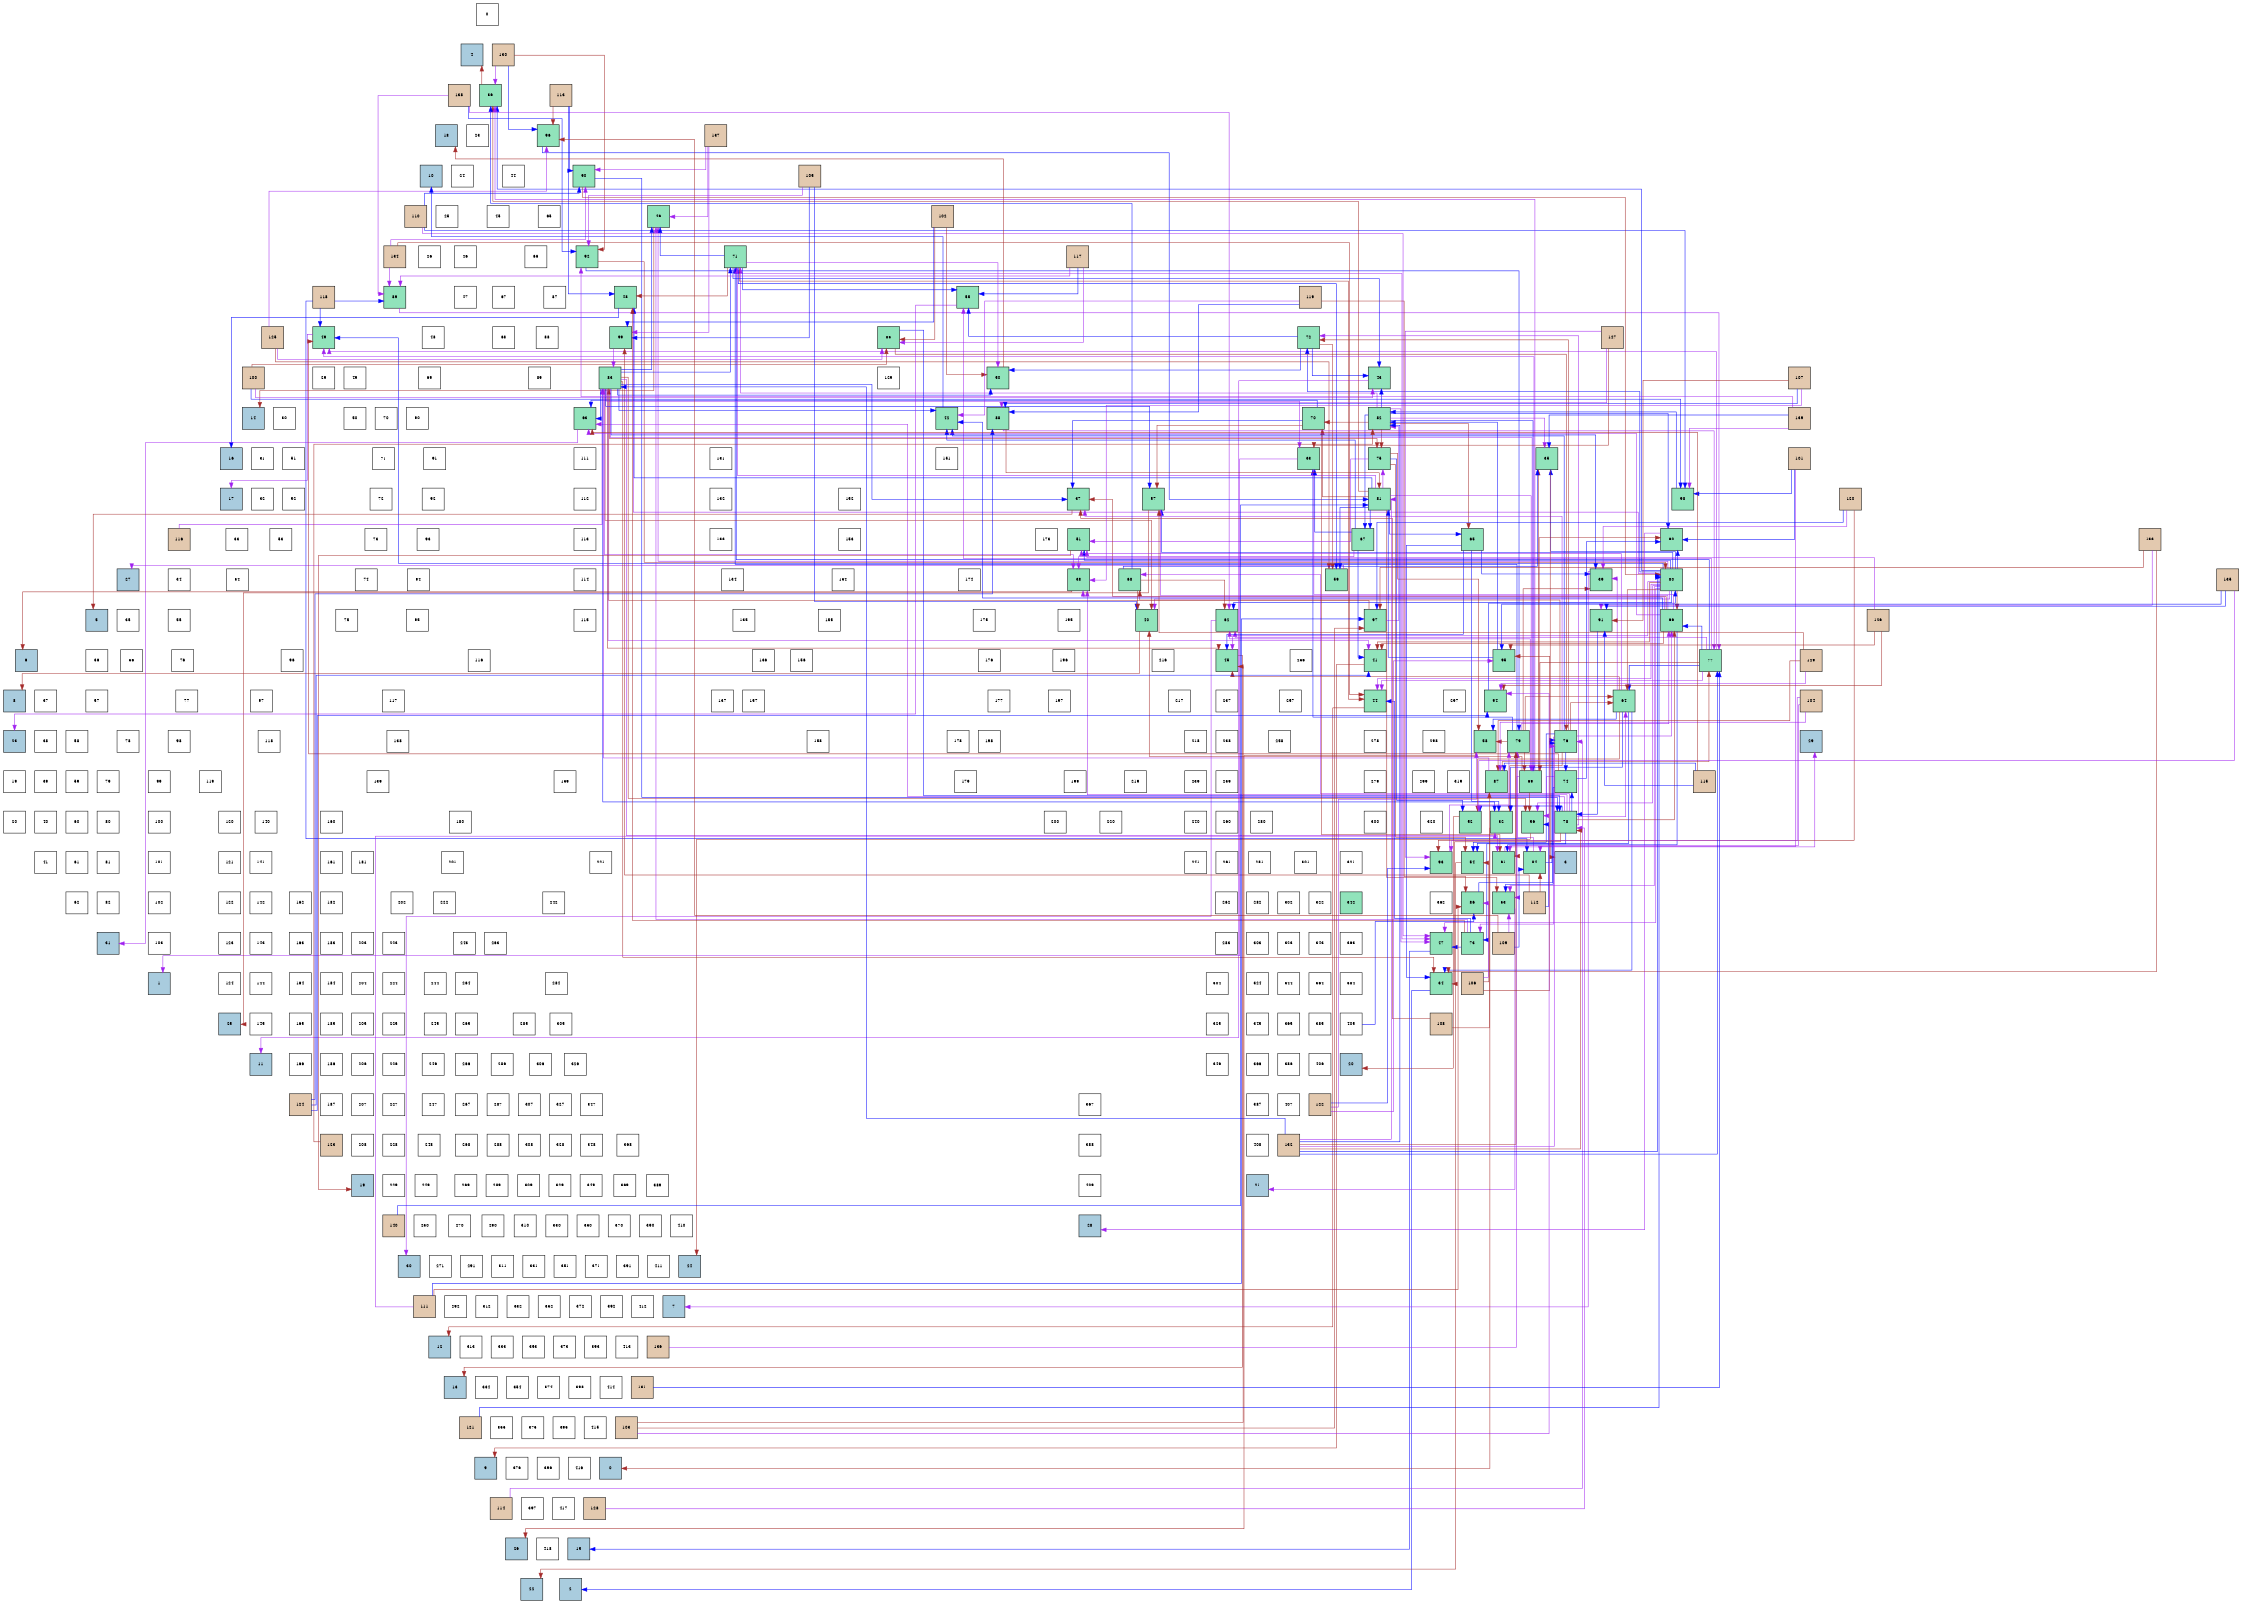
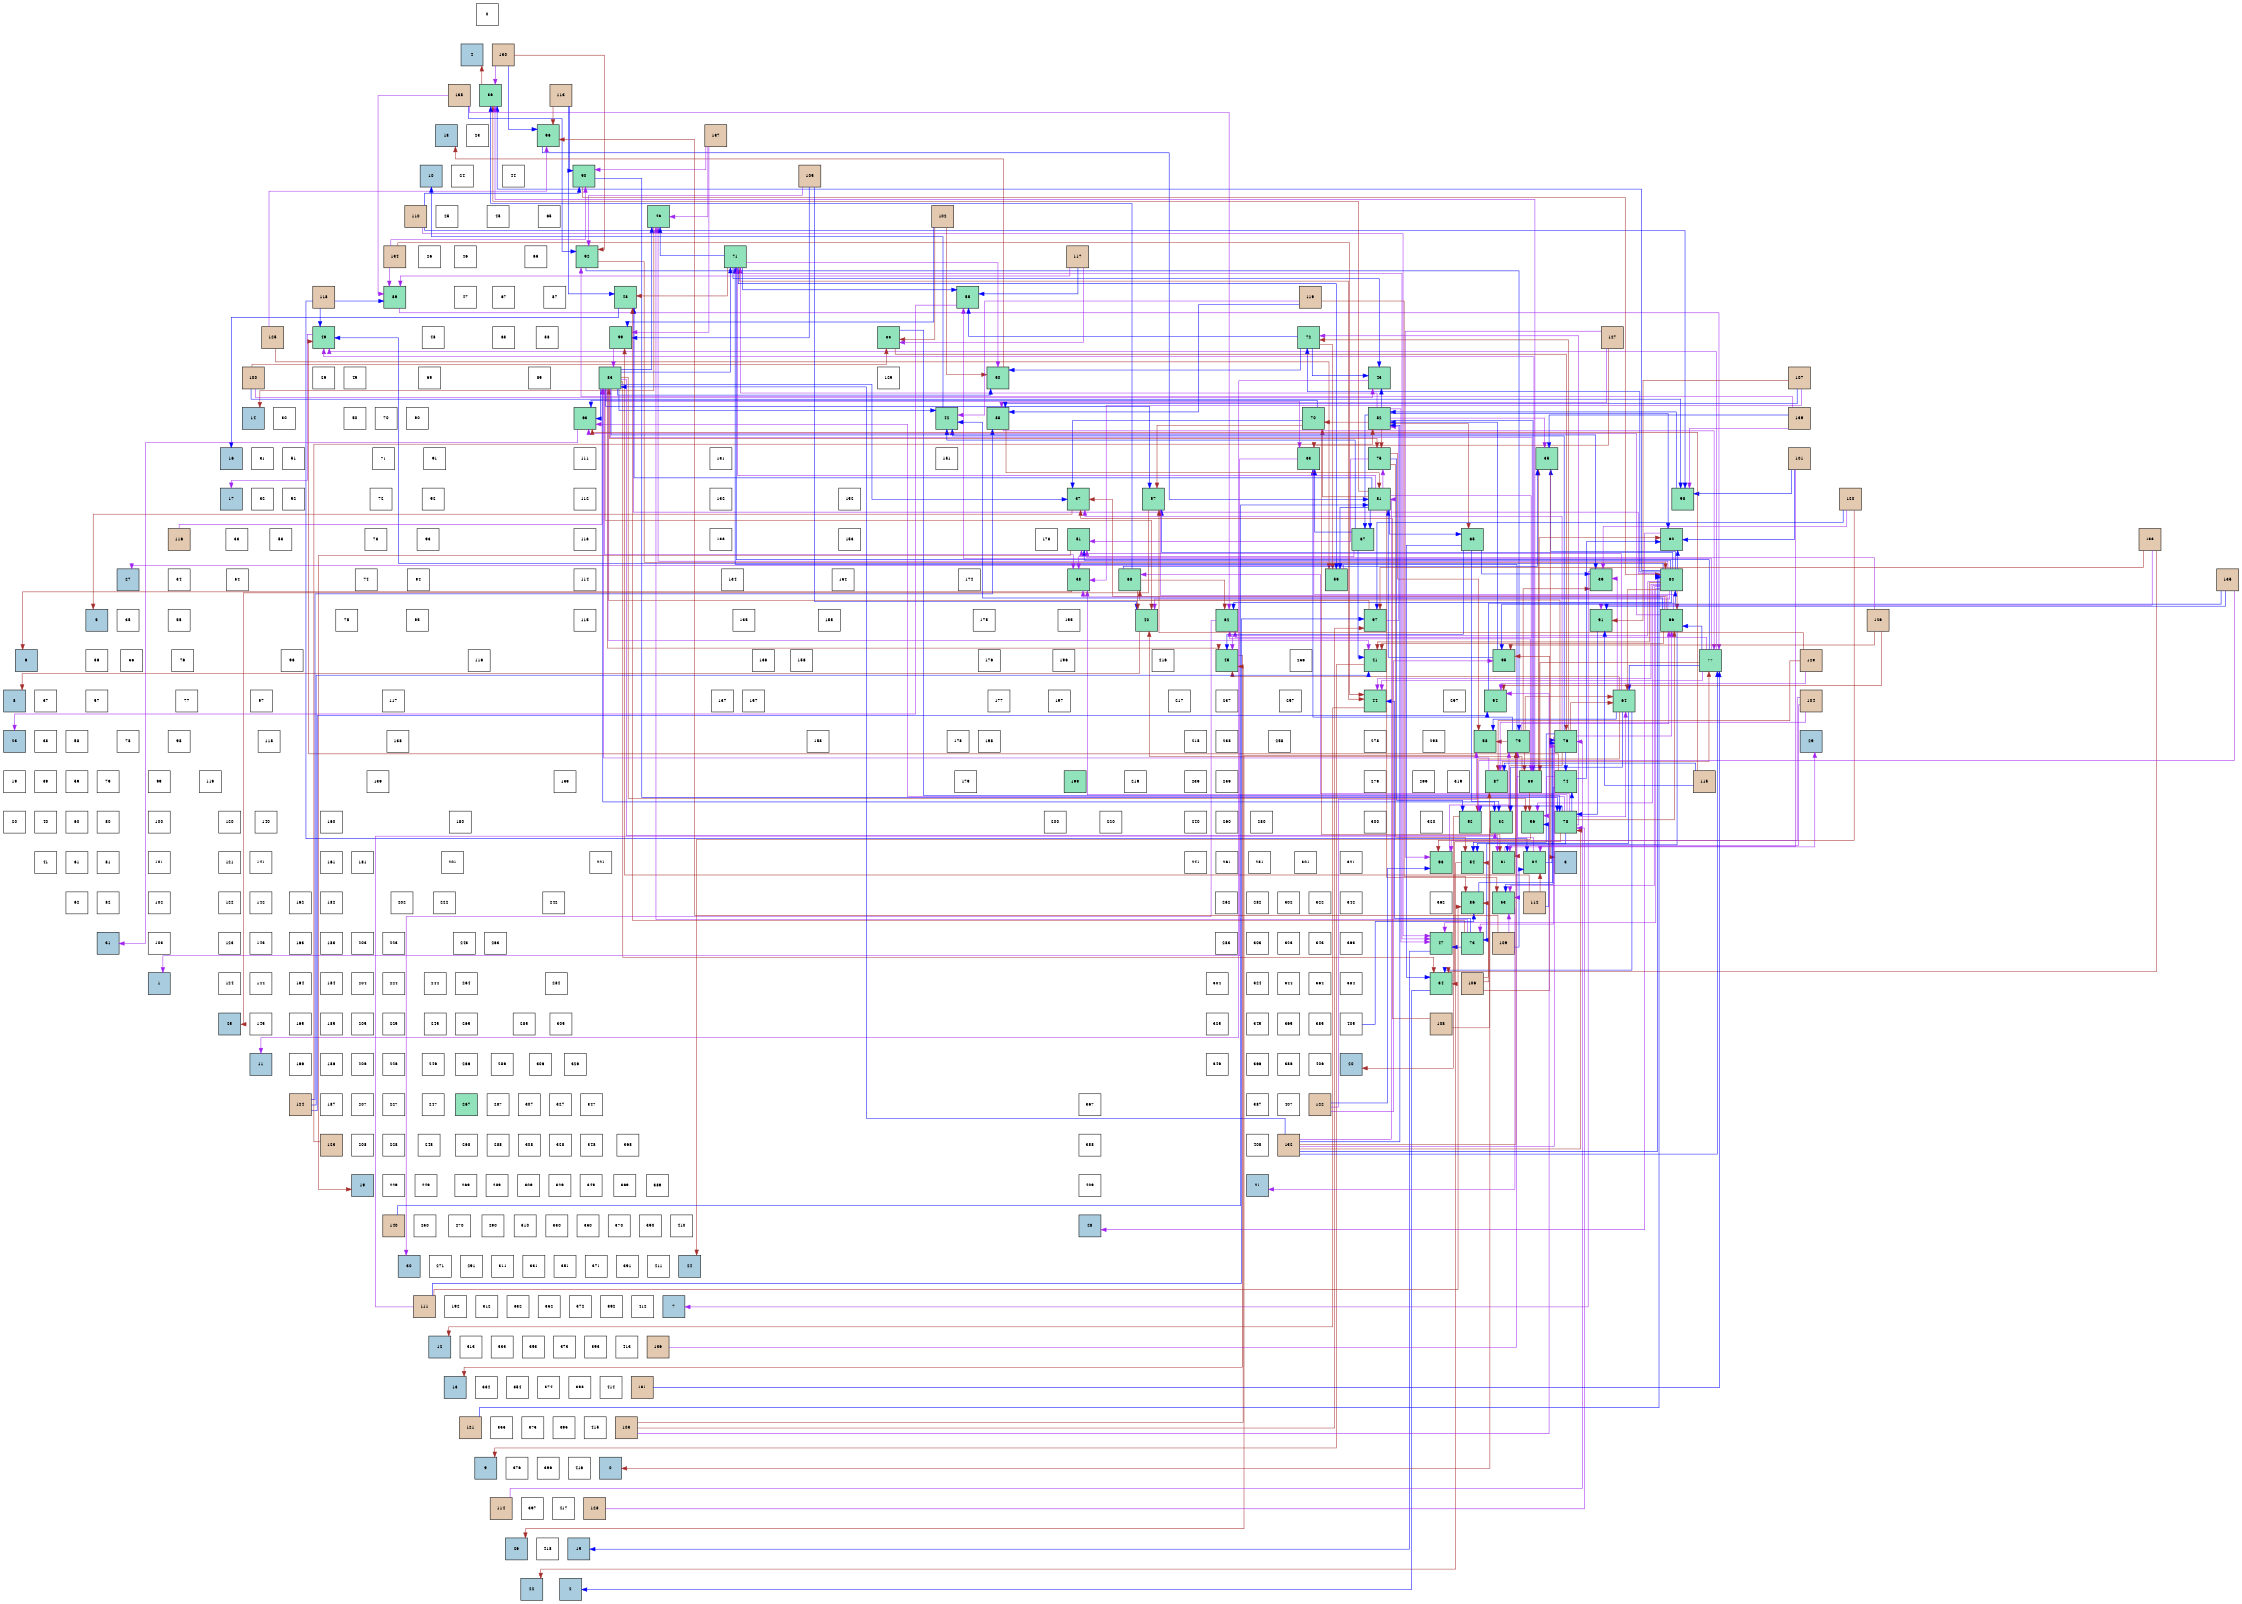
(577, 359) -> none
(1075, 782) -> (1075, 782)
(1351, 903) -> (1351, 903)
(1488, 942) -> (1488, 942)
(466, 1105) -> (466, 1105)
(456, 1307) -> (456, 1307)
